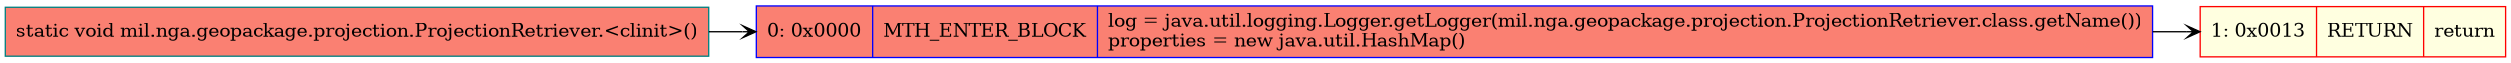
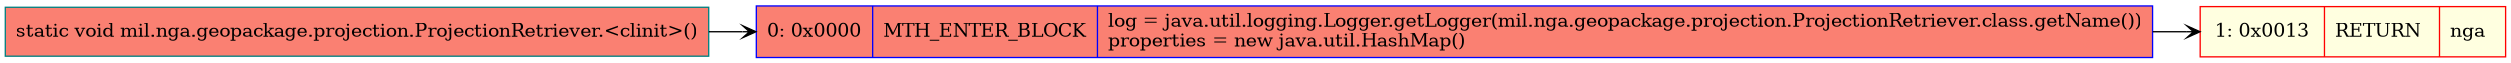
(2465, 31) -> (2468, 31)
